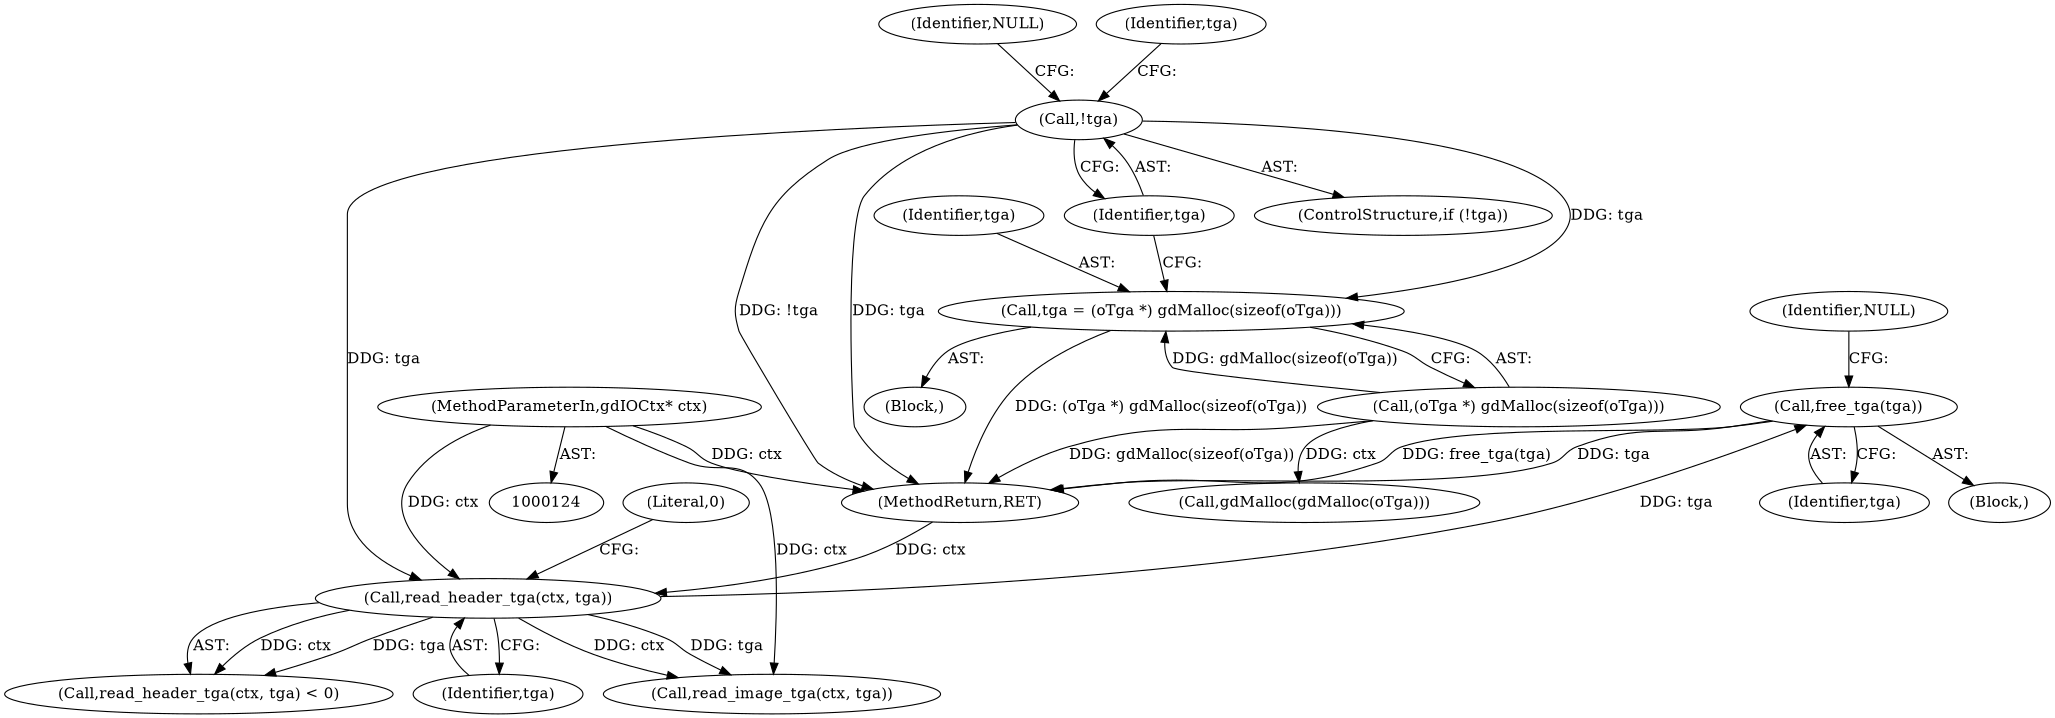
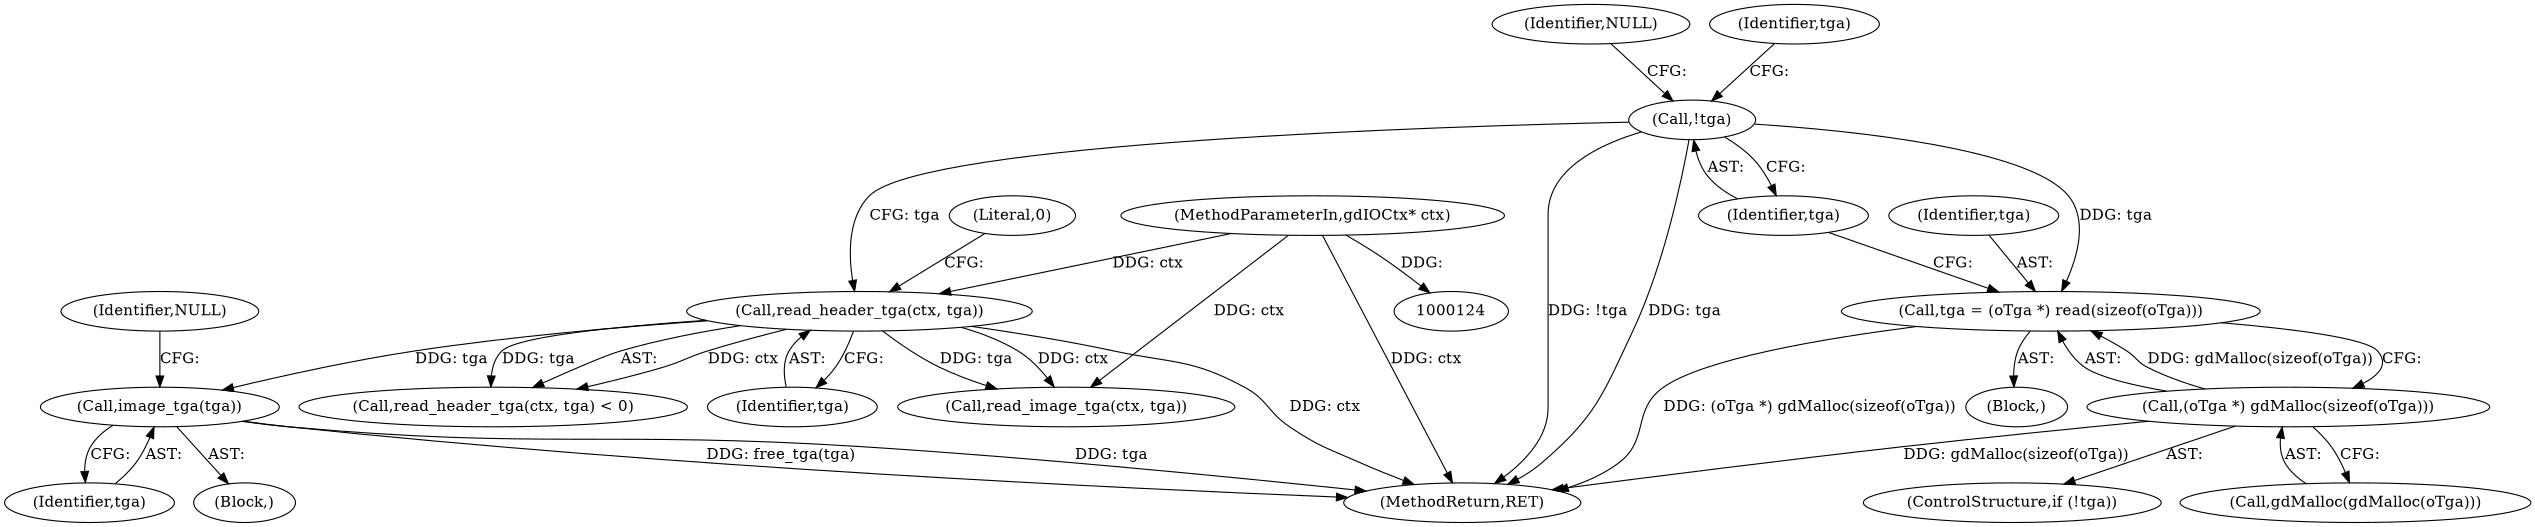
(1229, 164) -> (2155, 453)
(1171, 311) -> (2051, 311)
(384, 359) -> (905, 216)
(1849, 407) -> (160, 407)
(581, 455) -> (1424, 263)
(1341, 455) -> (2363, 455)
none -> (2286, 465)
(804, 572) -> (1201, 368)
